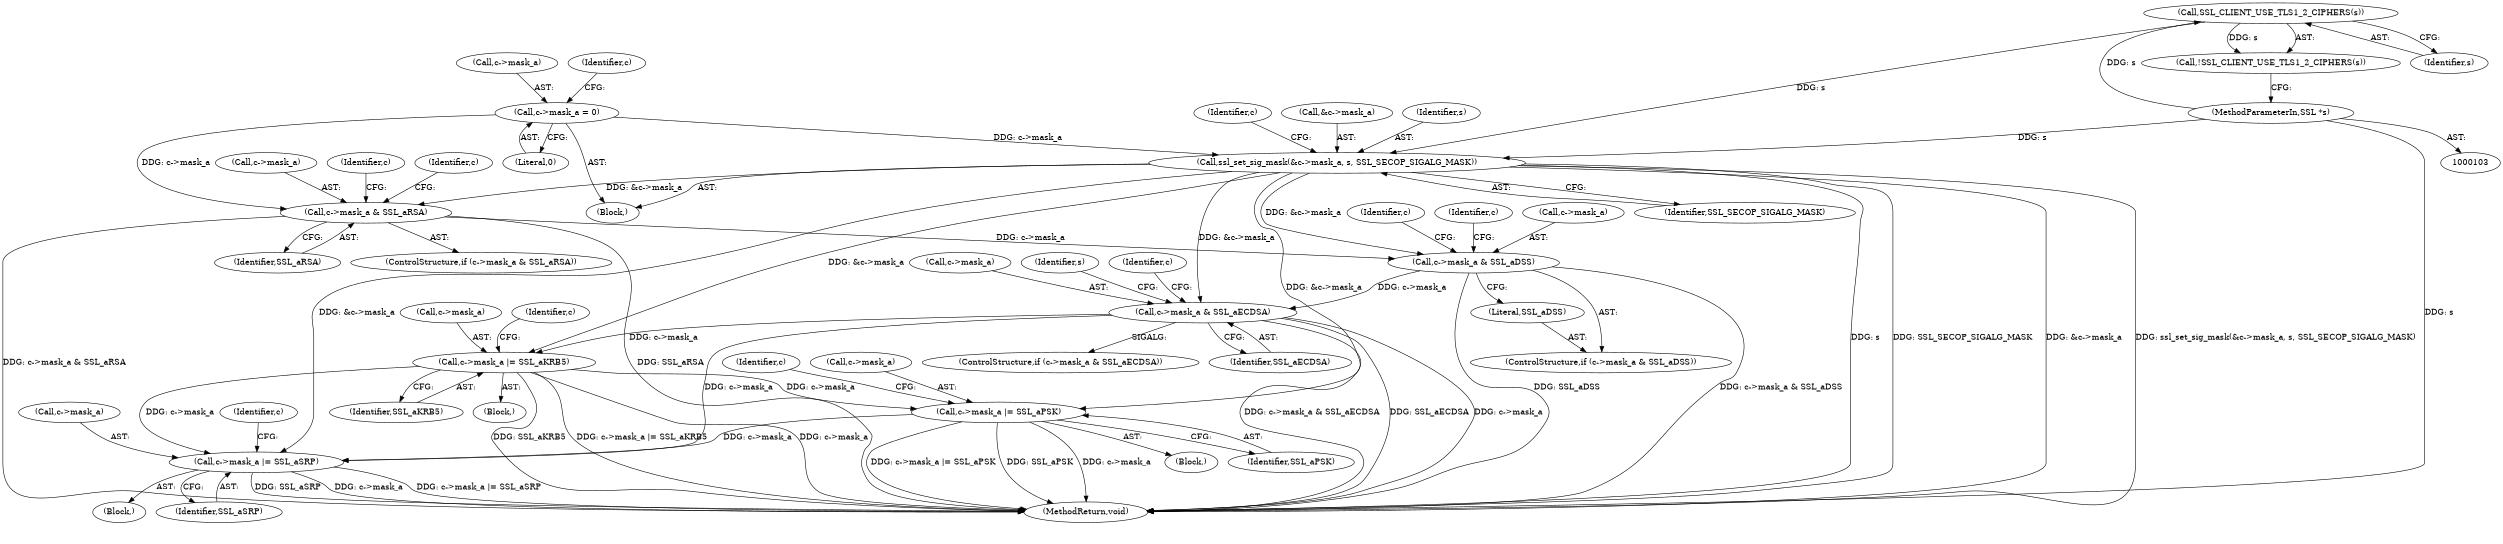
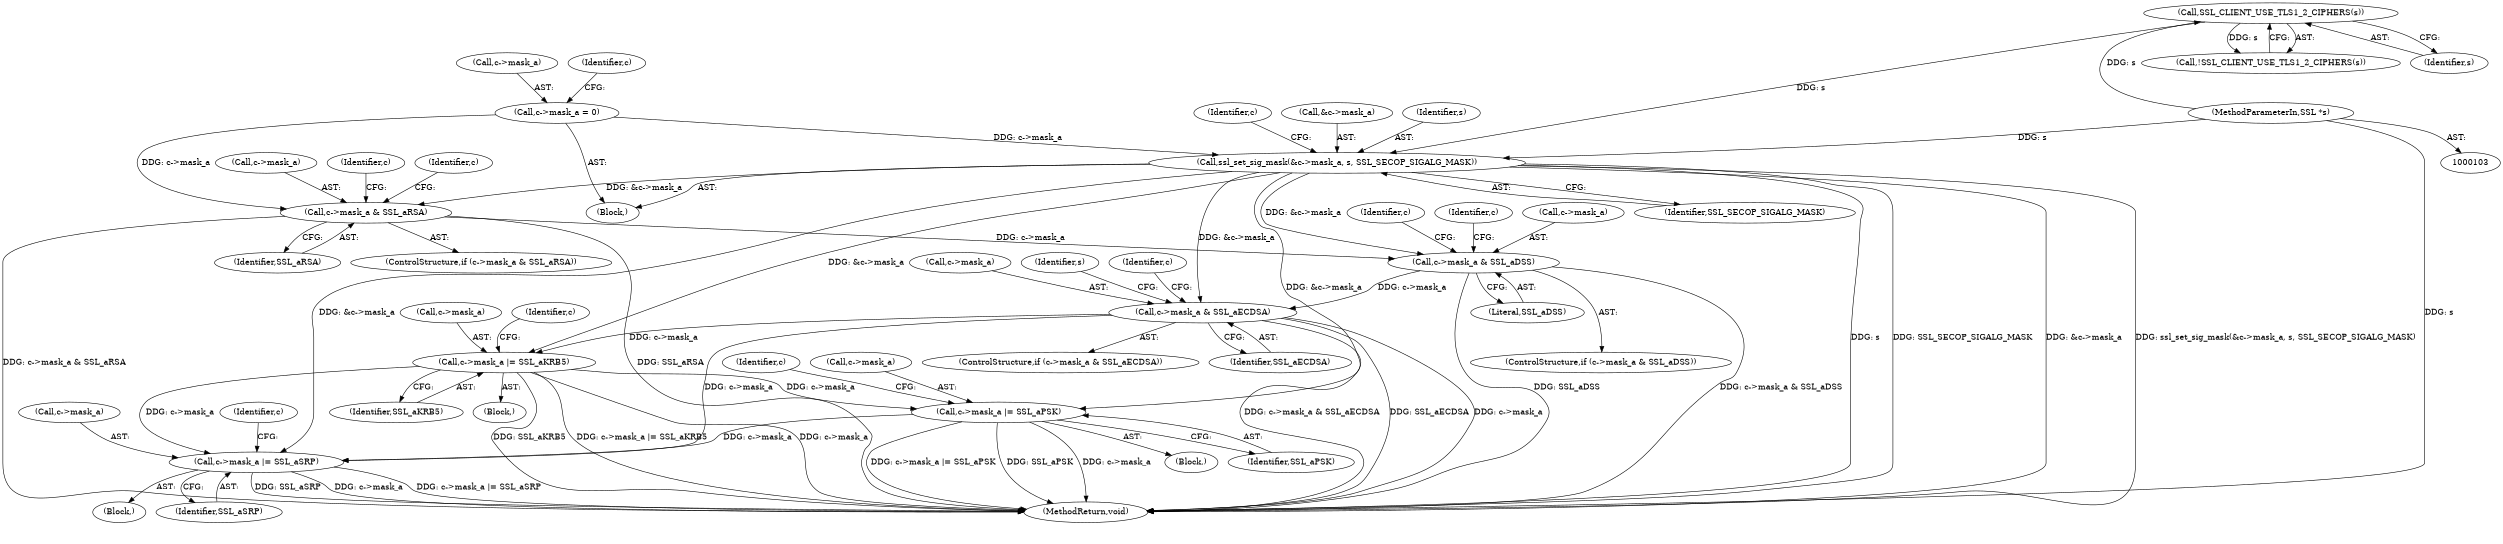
(2271, 85) -> (2269, 41)
(536, 163) -> none
(1562, 336) -> (1514, 287)
(1151, 338) -> (1151, 338)
